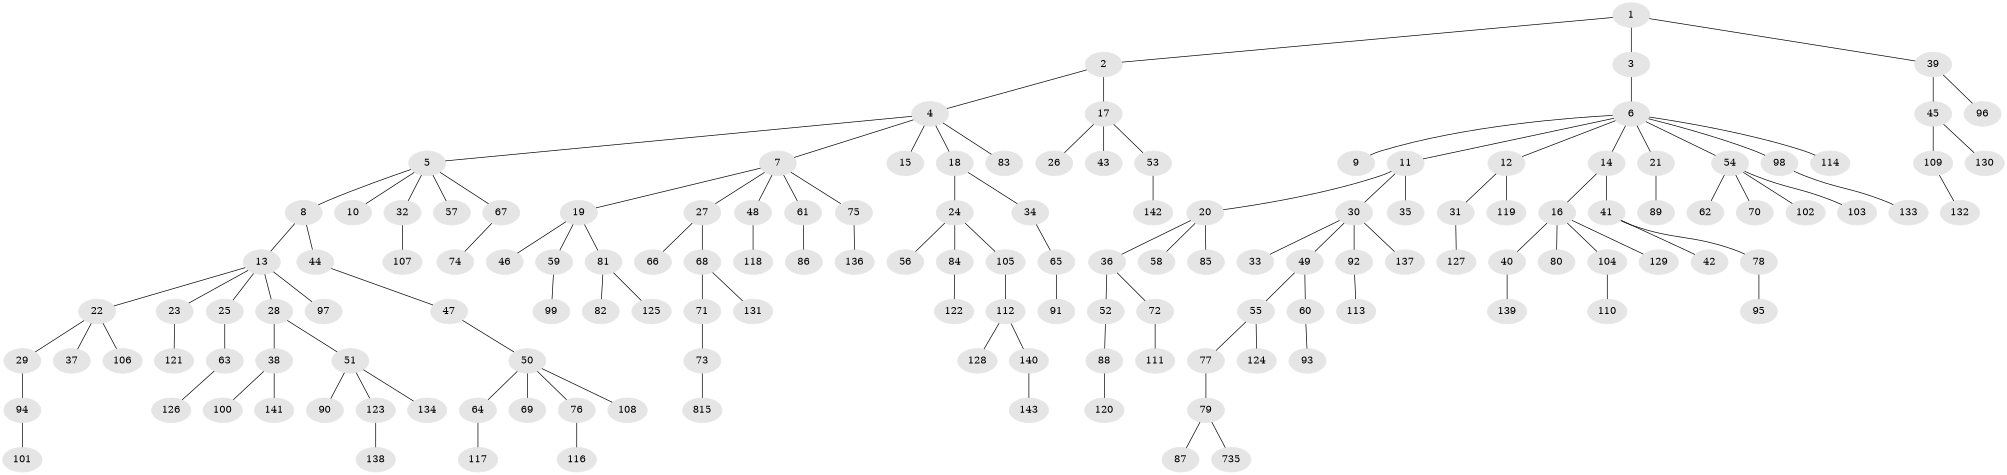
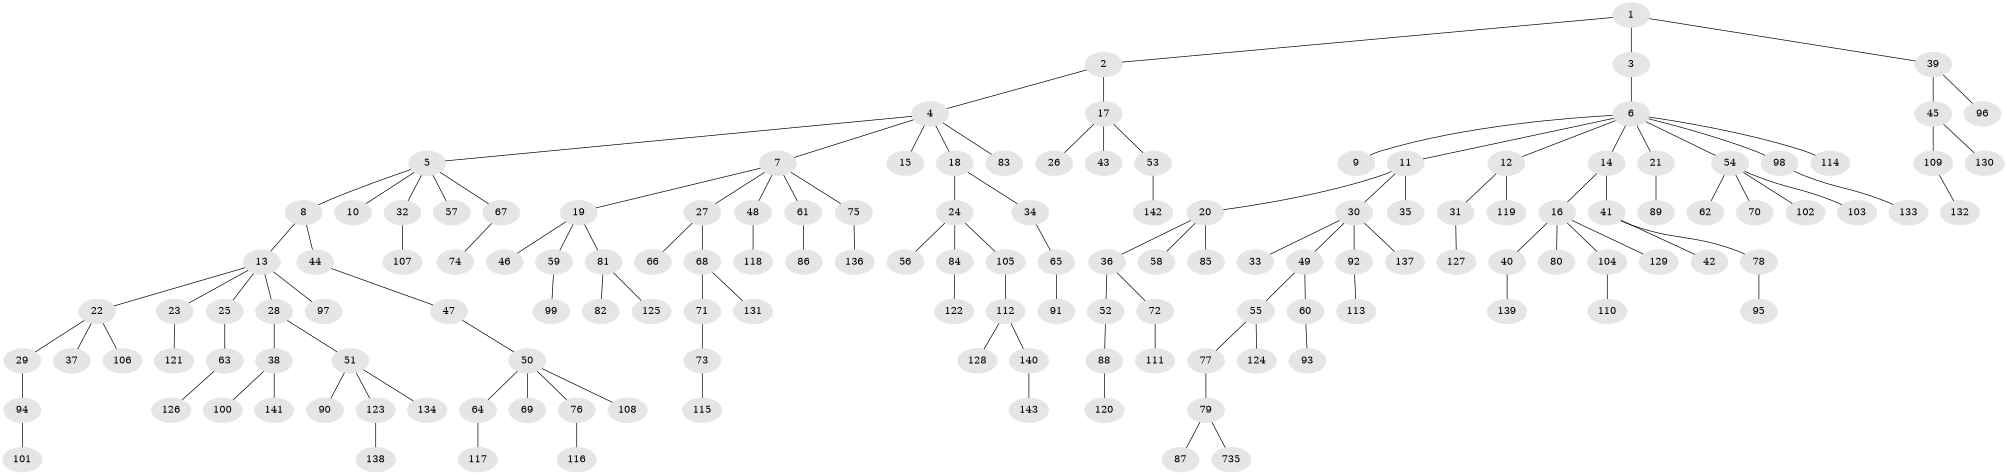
(702, 410) -> (702, 410)
